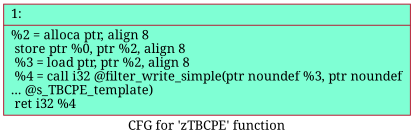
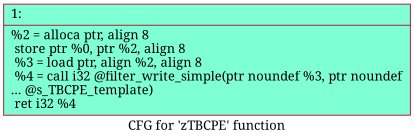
(101, 63) -> (106, 63)
